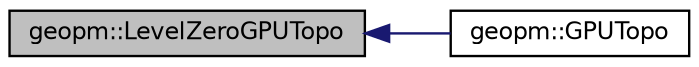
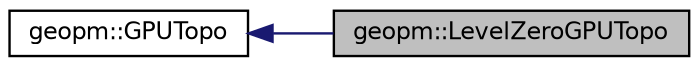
(420, 33) -> (303, 33)
